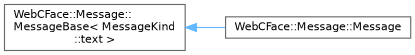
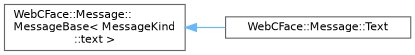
(318, 27) -> (318, 27)
